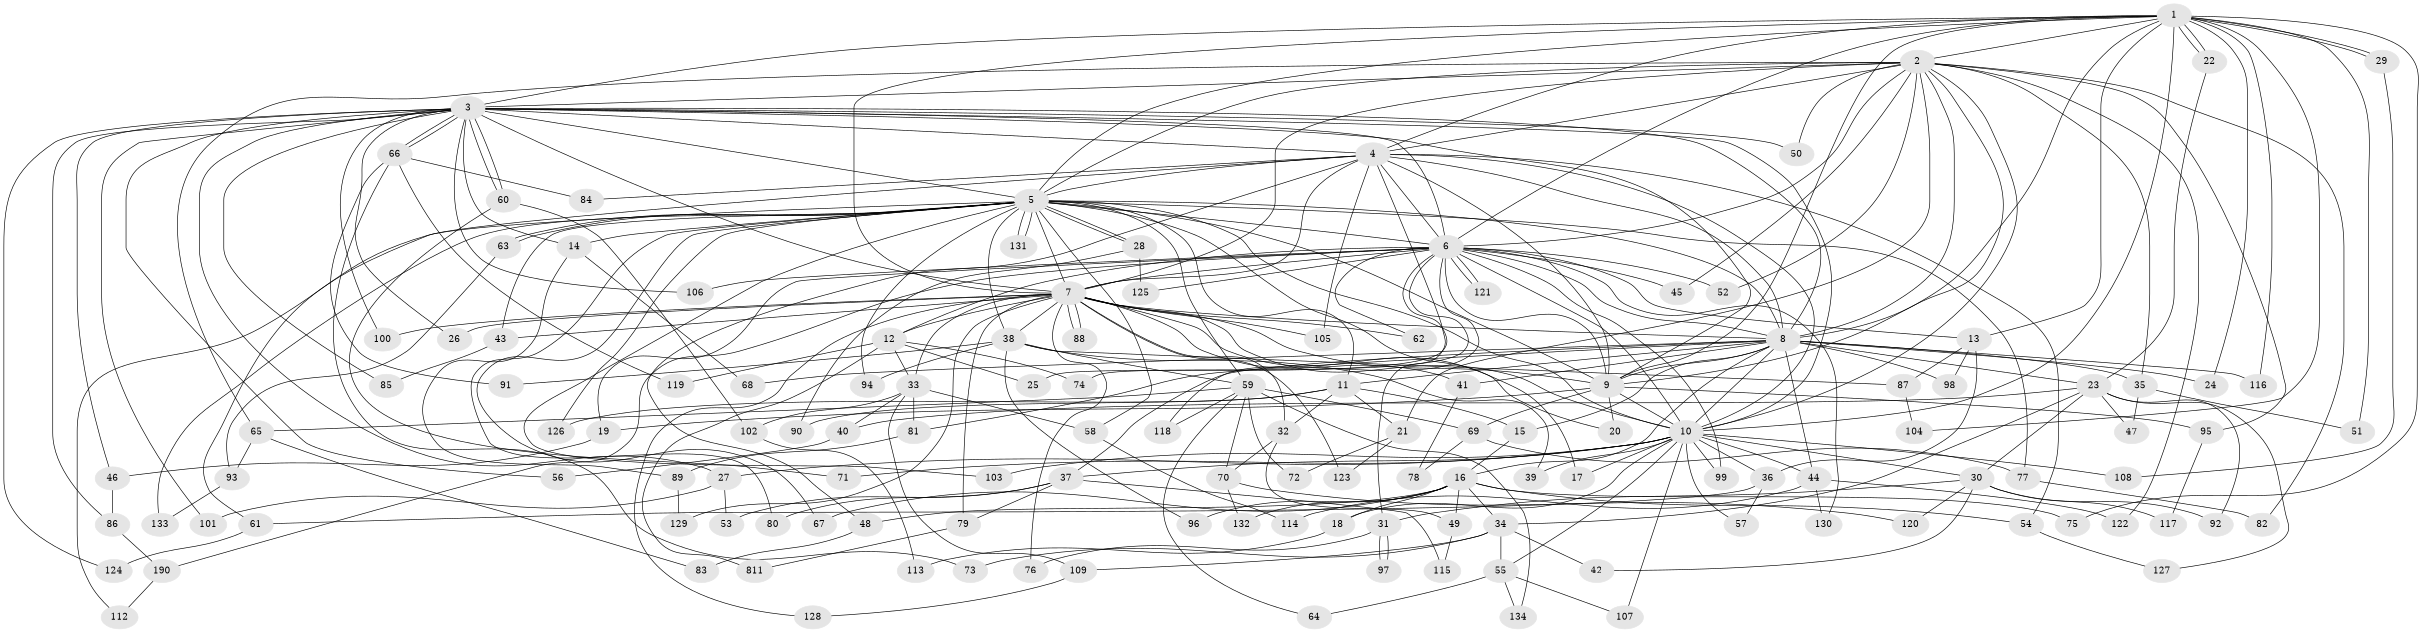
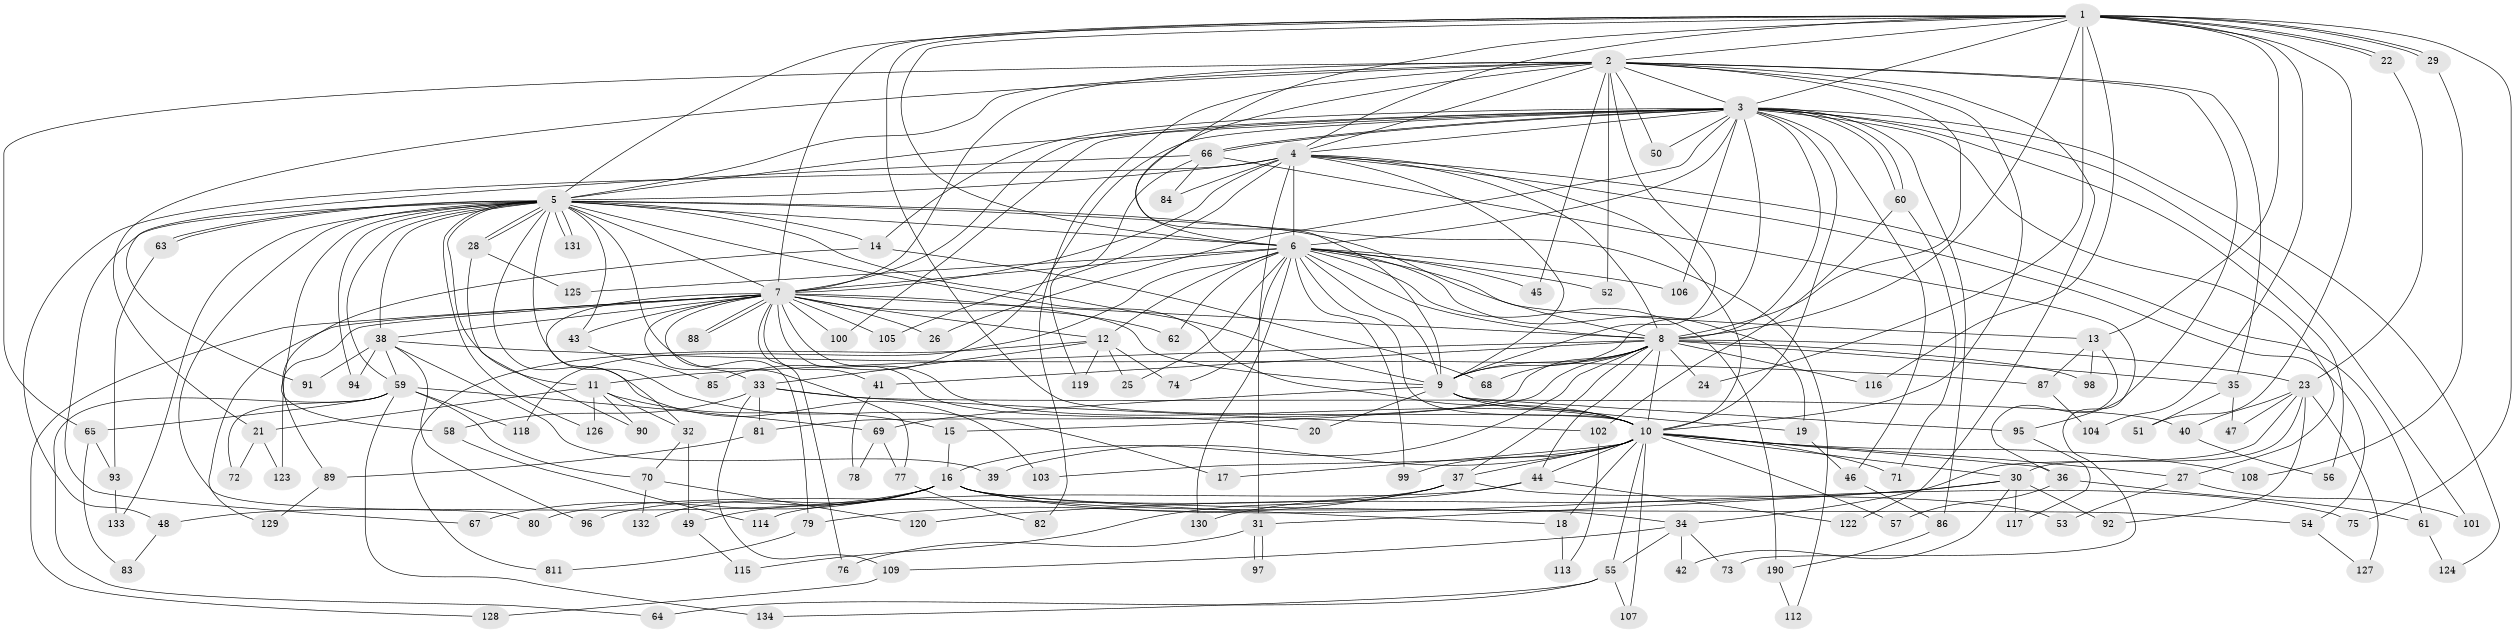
(1483, 293) -> none
